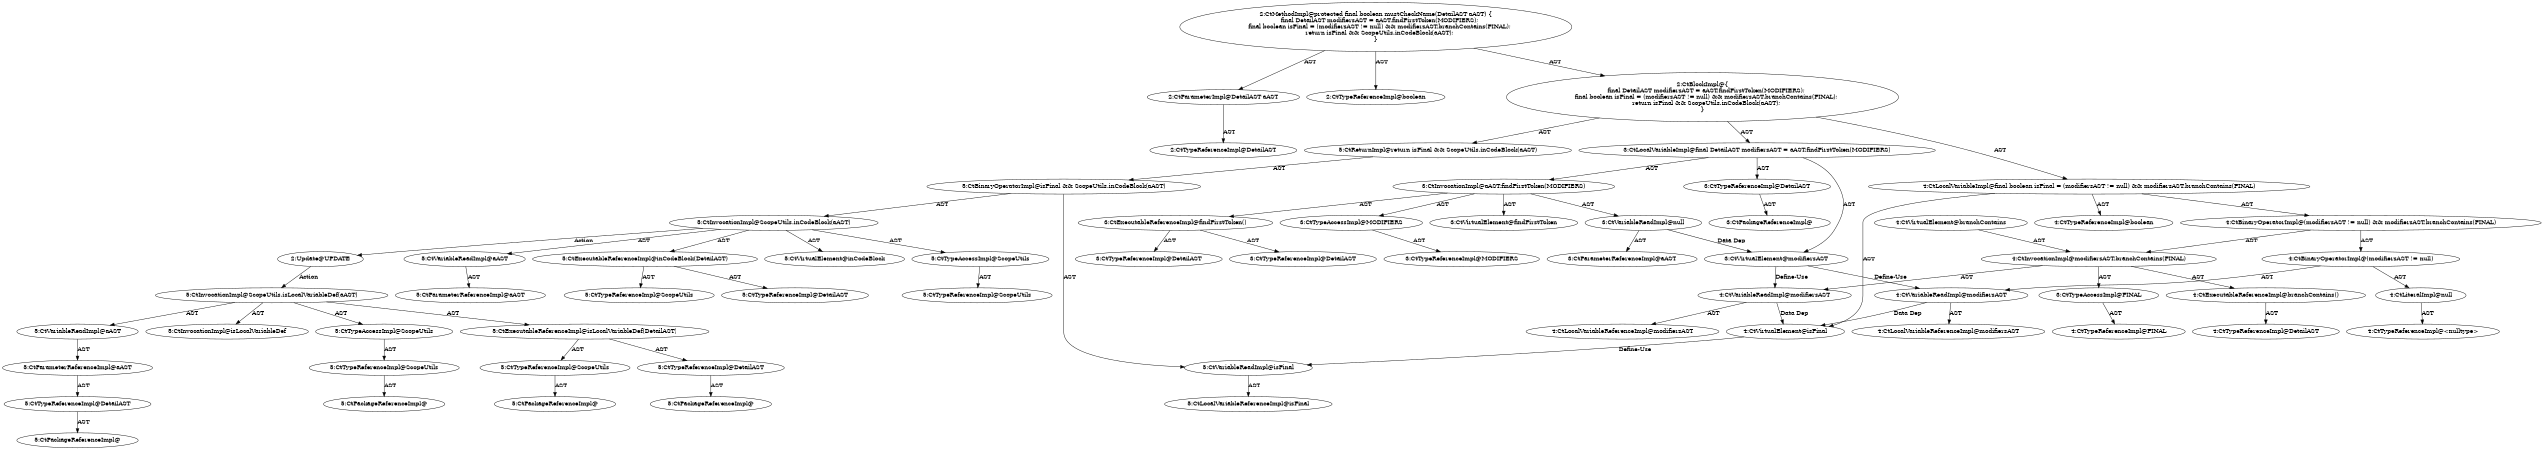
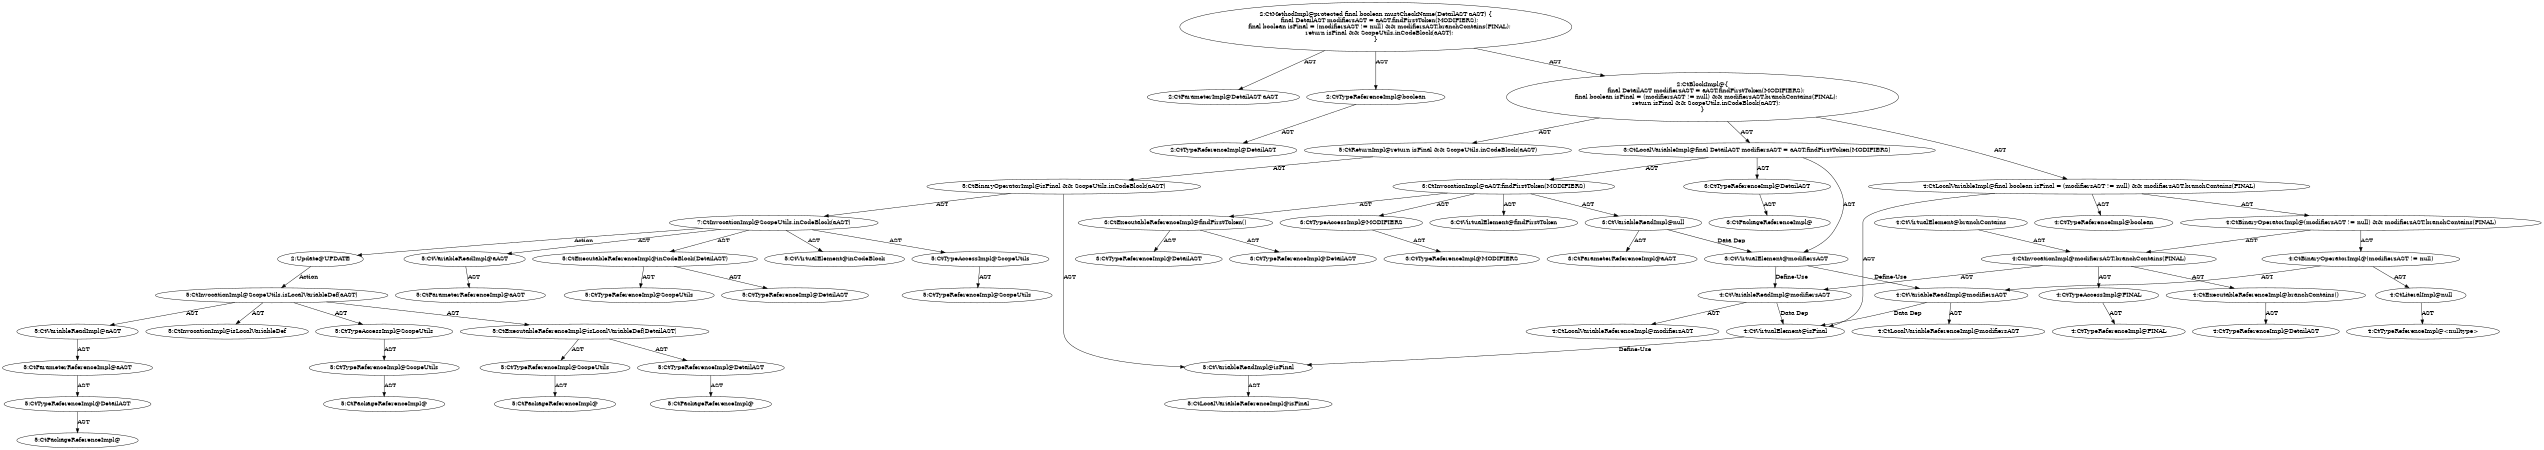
(1223, 122) -> (1302, 123)
(774, 223) -> (774, 223)
(2099, 295) -> (2099, 295)
